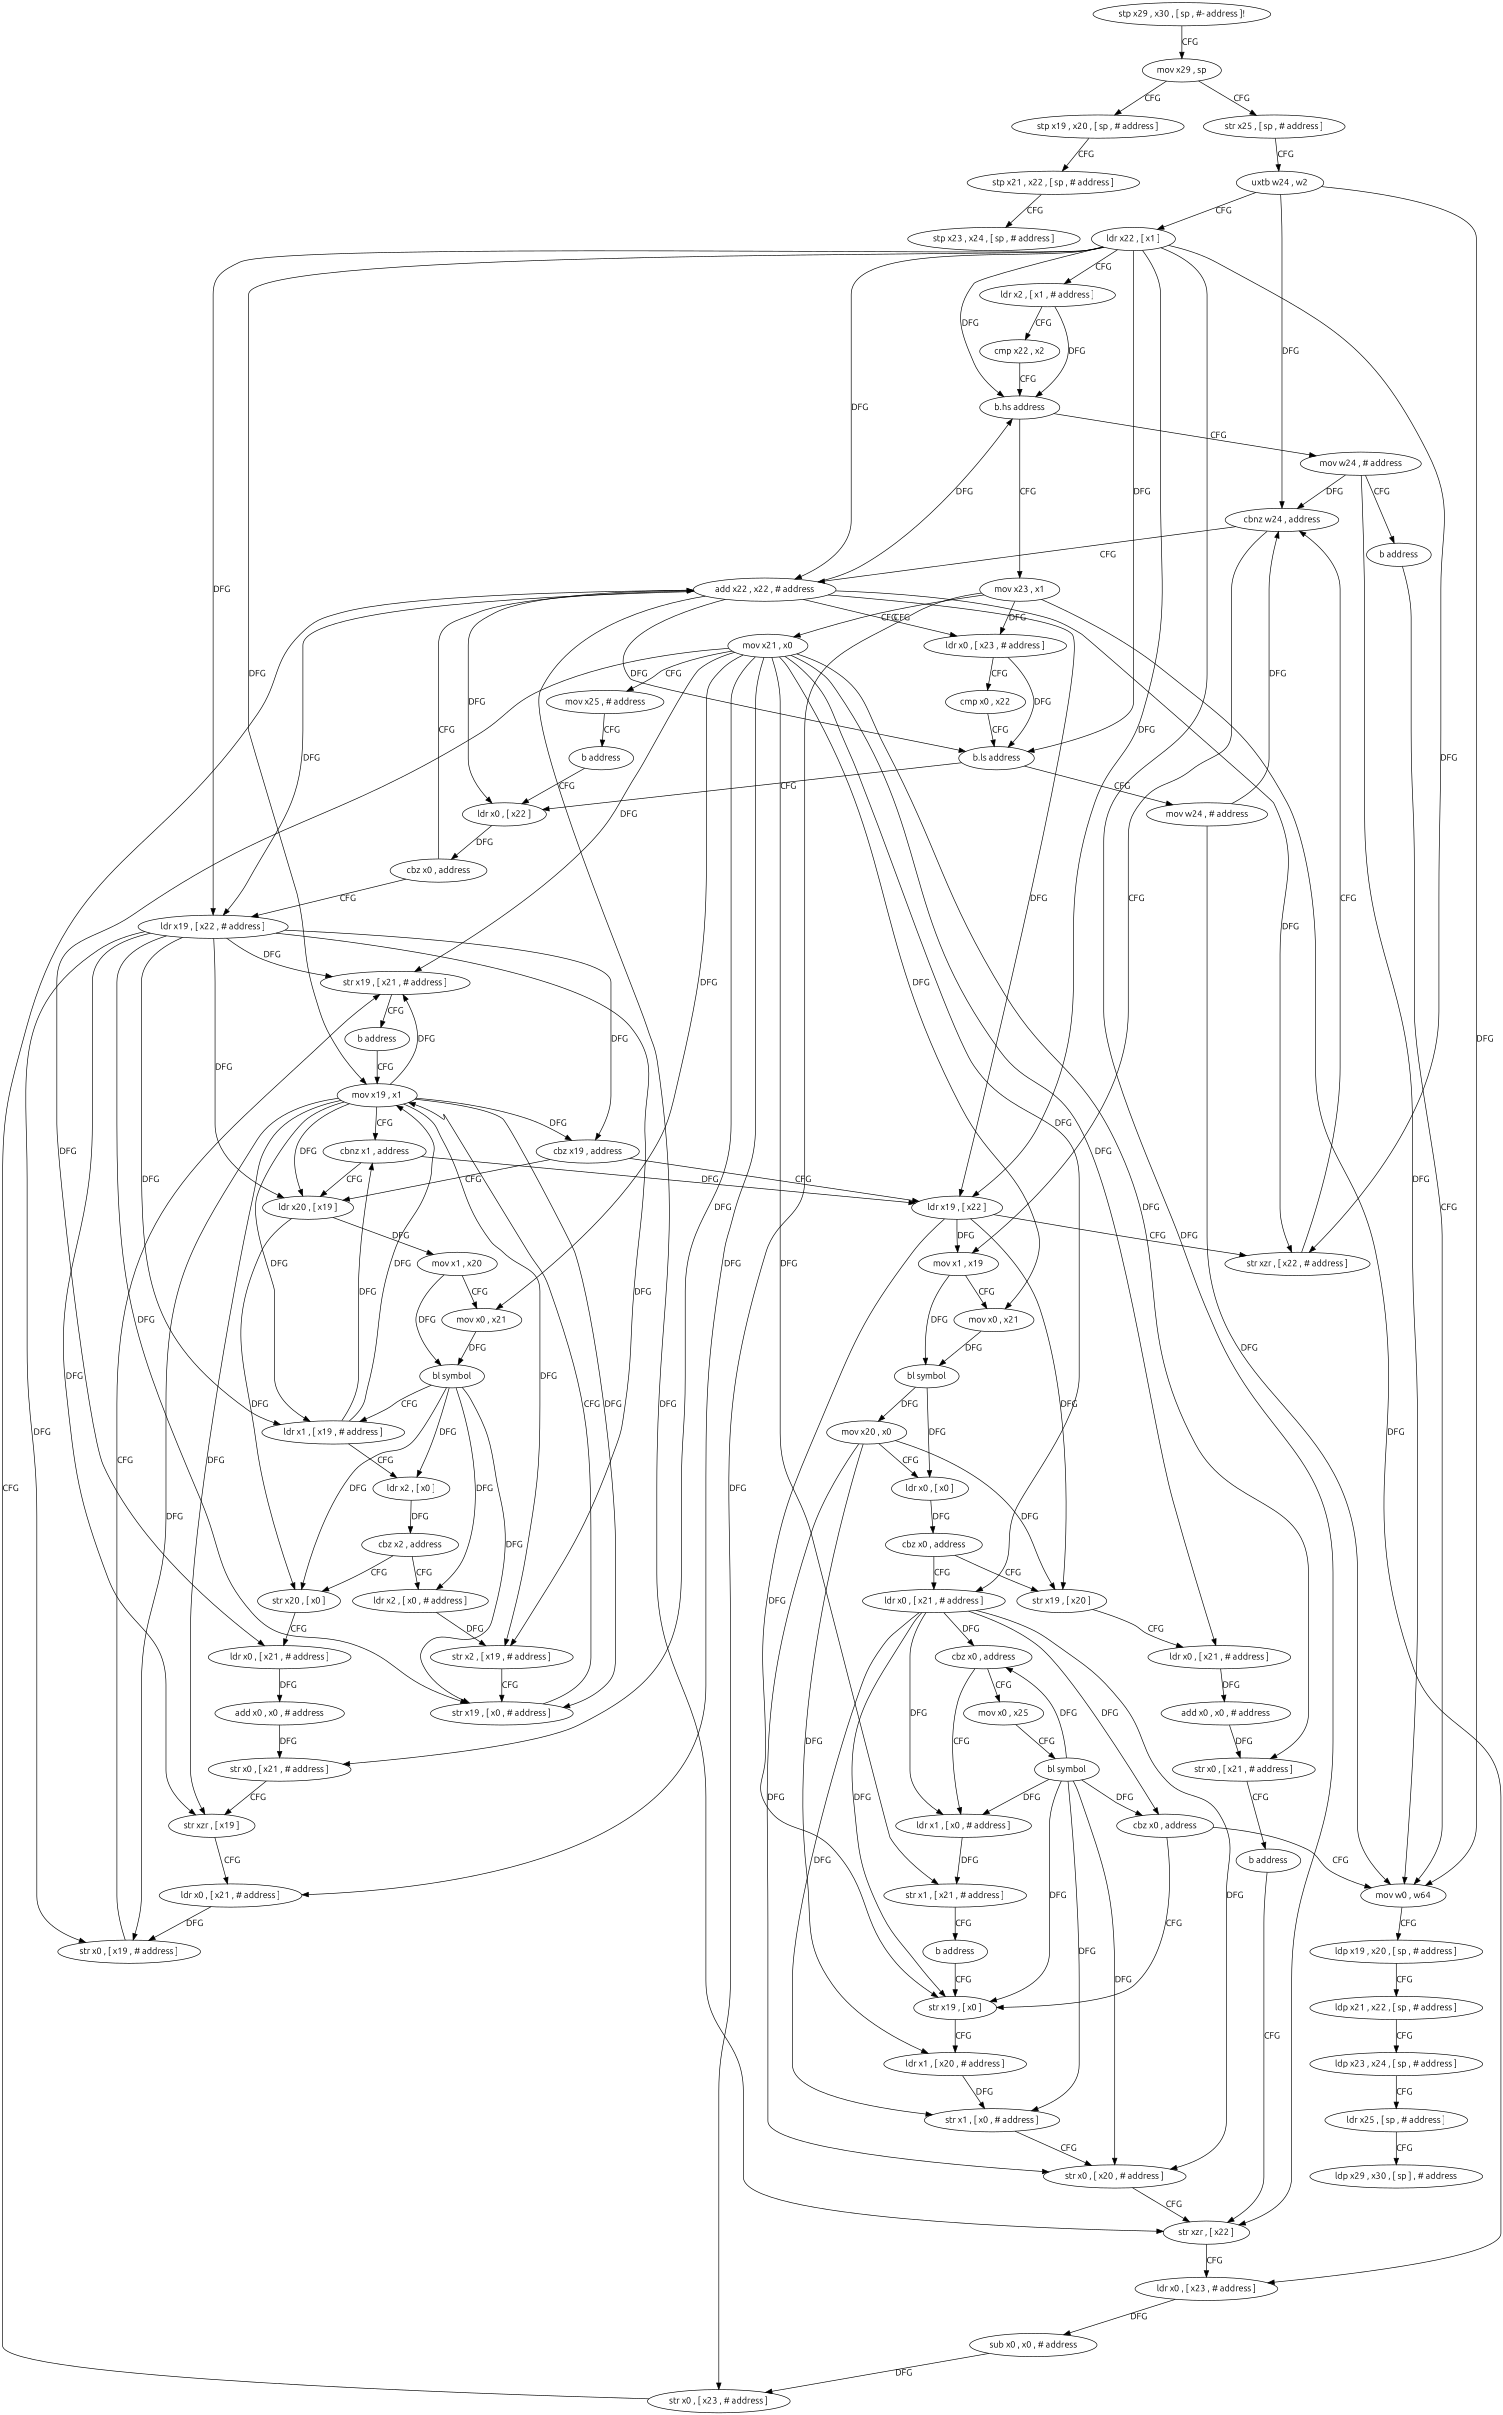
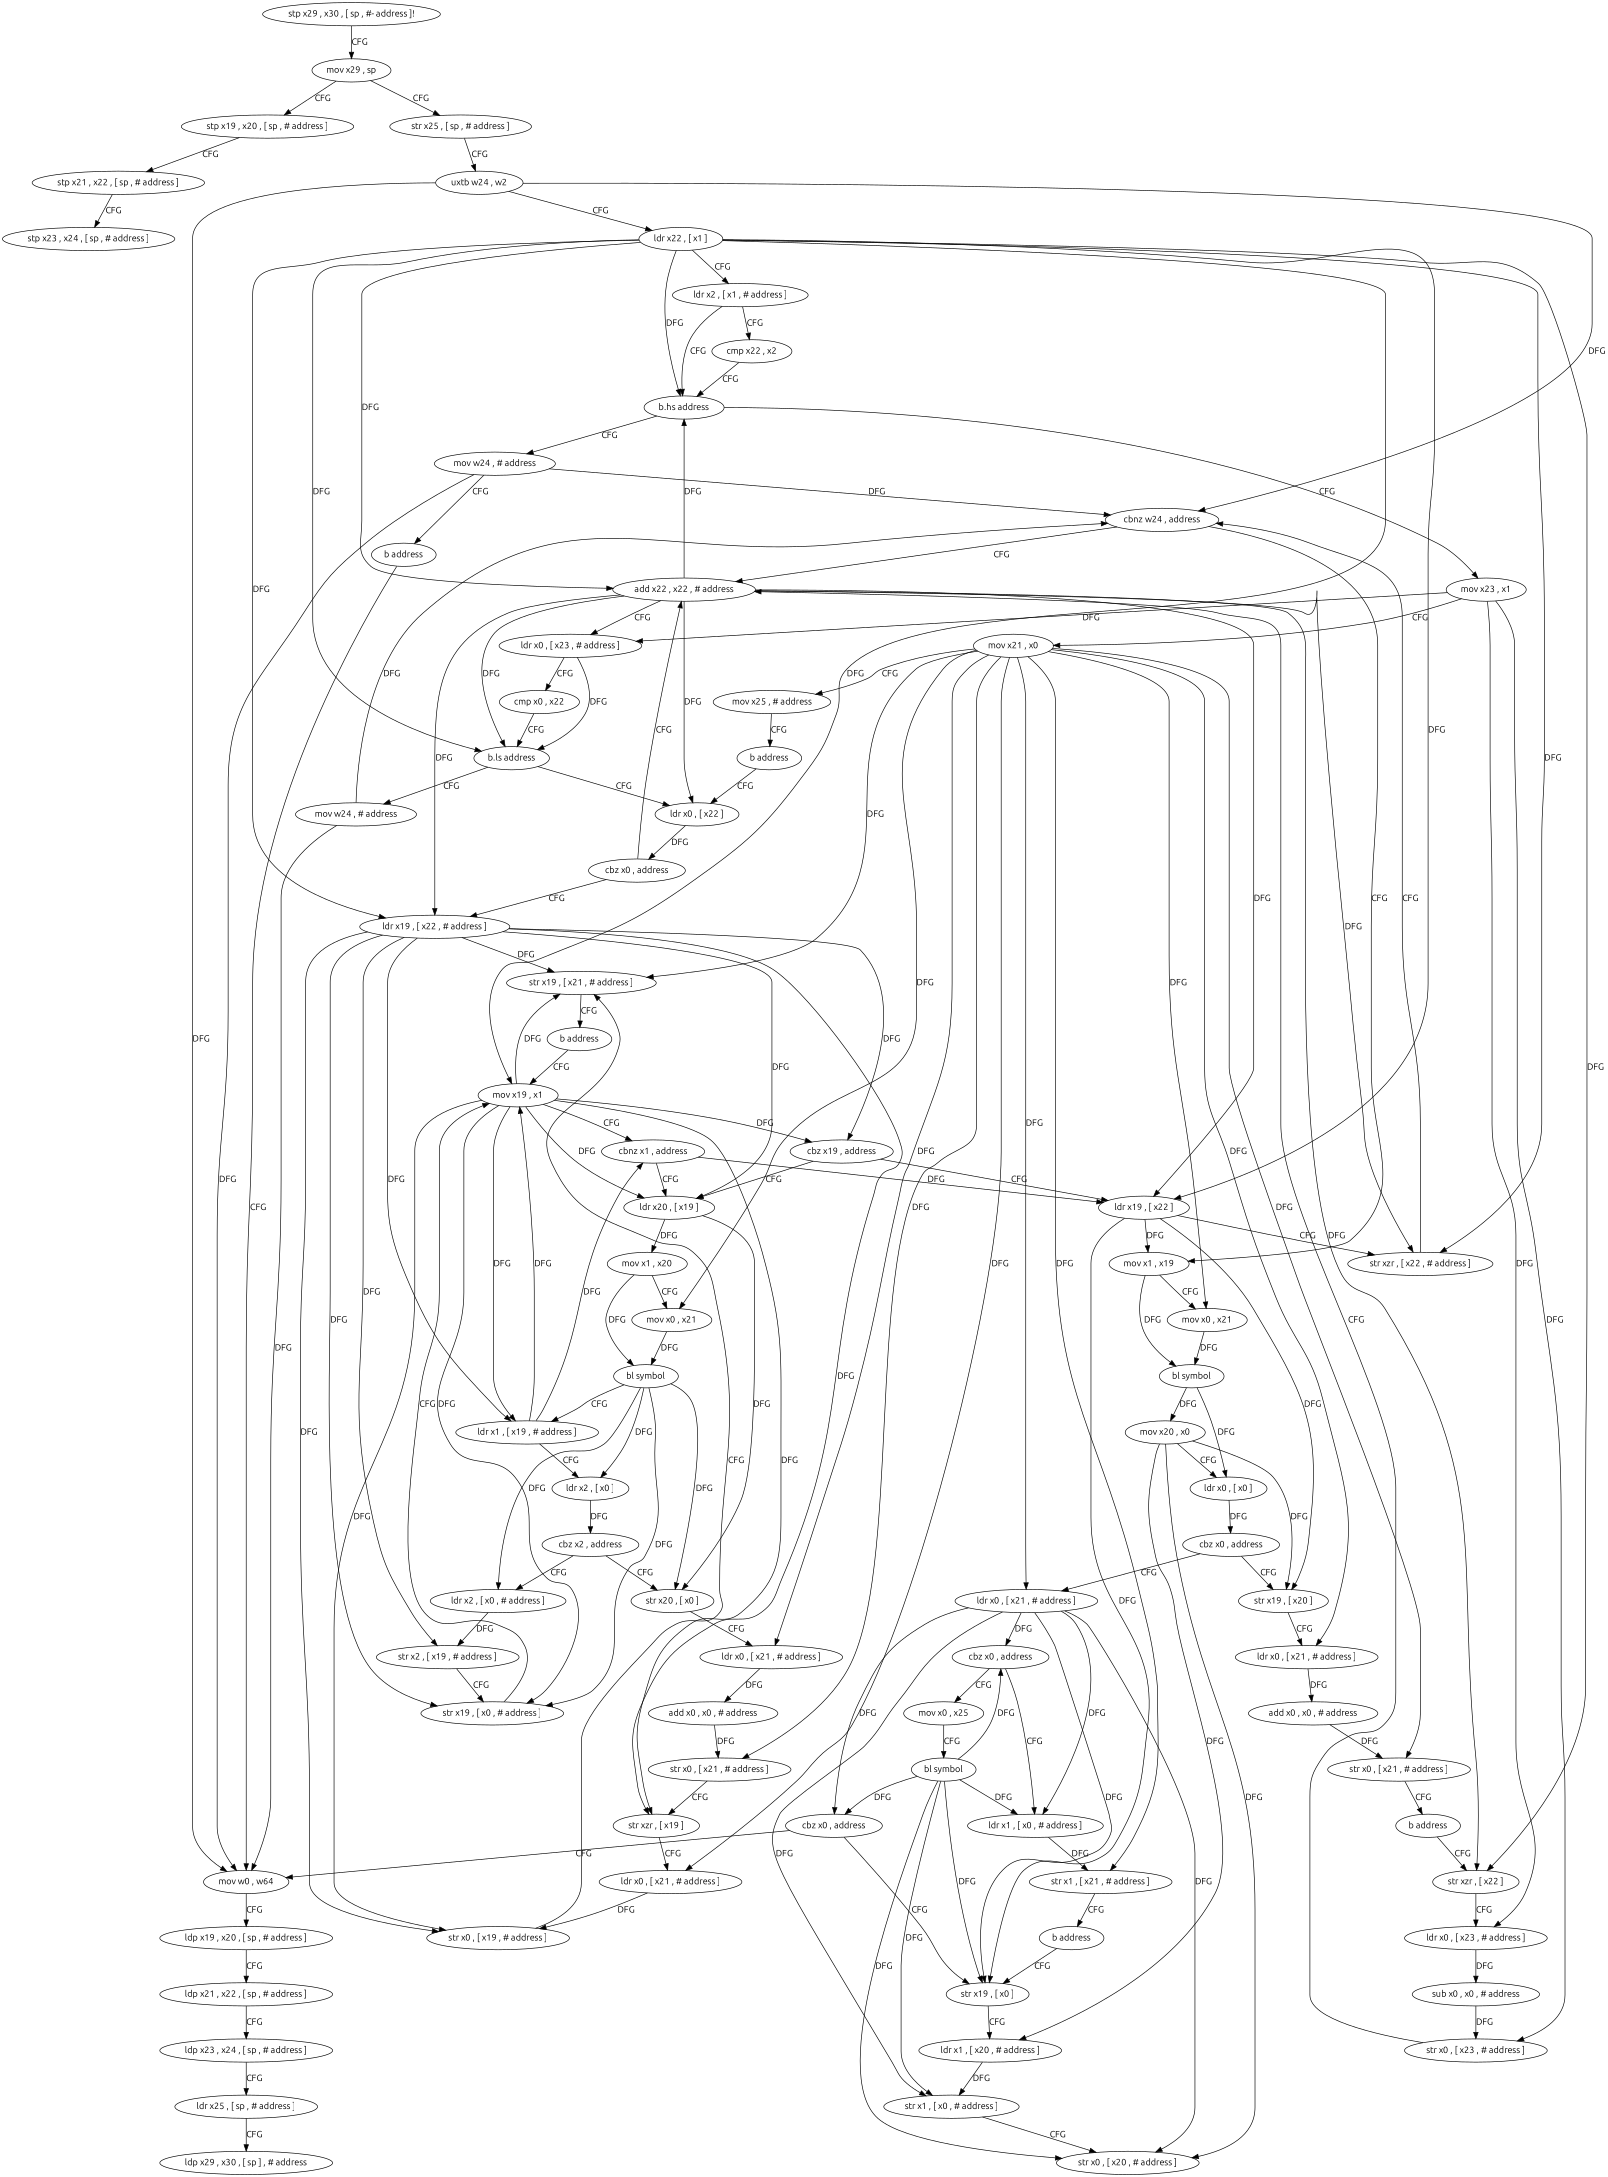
(1077, 351) -> (698, 351)
(540, 1346) -> none
(1158, 2203) -> none
